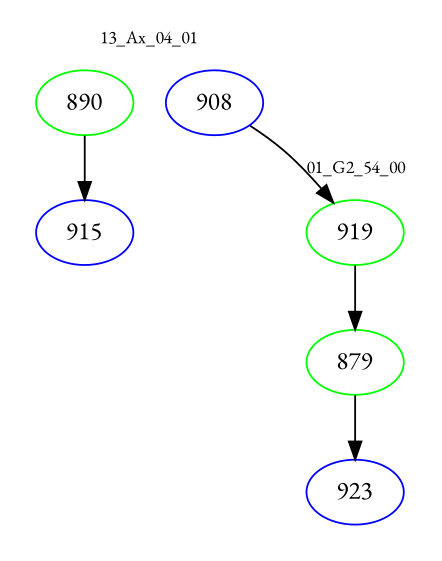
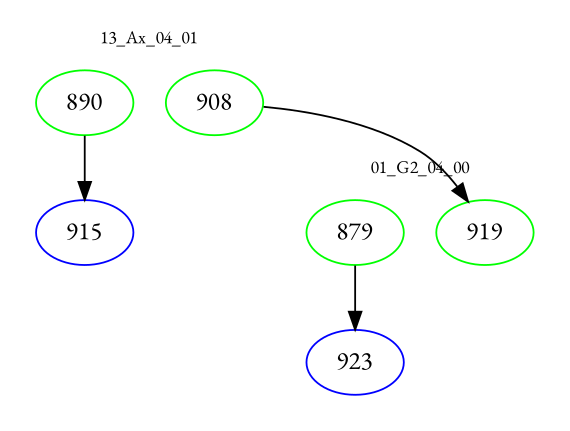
(215, 103) -> (215, 103)
(356, 169) -> (420, 169)
(355, 289) -> none
